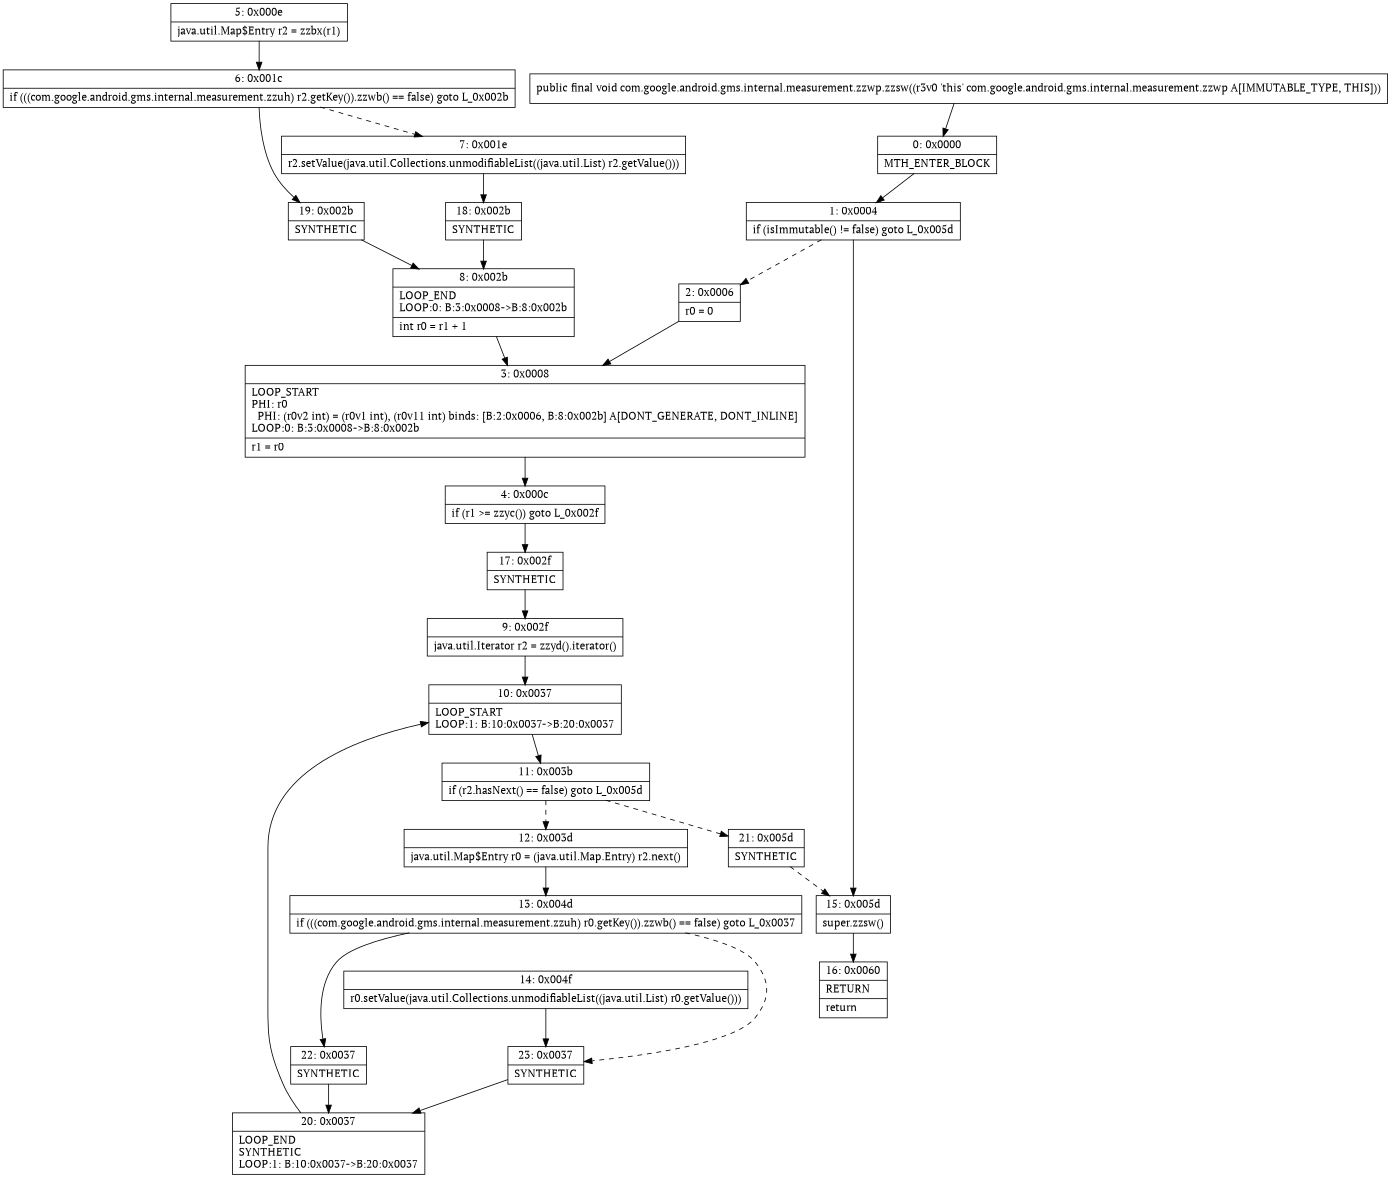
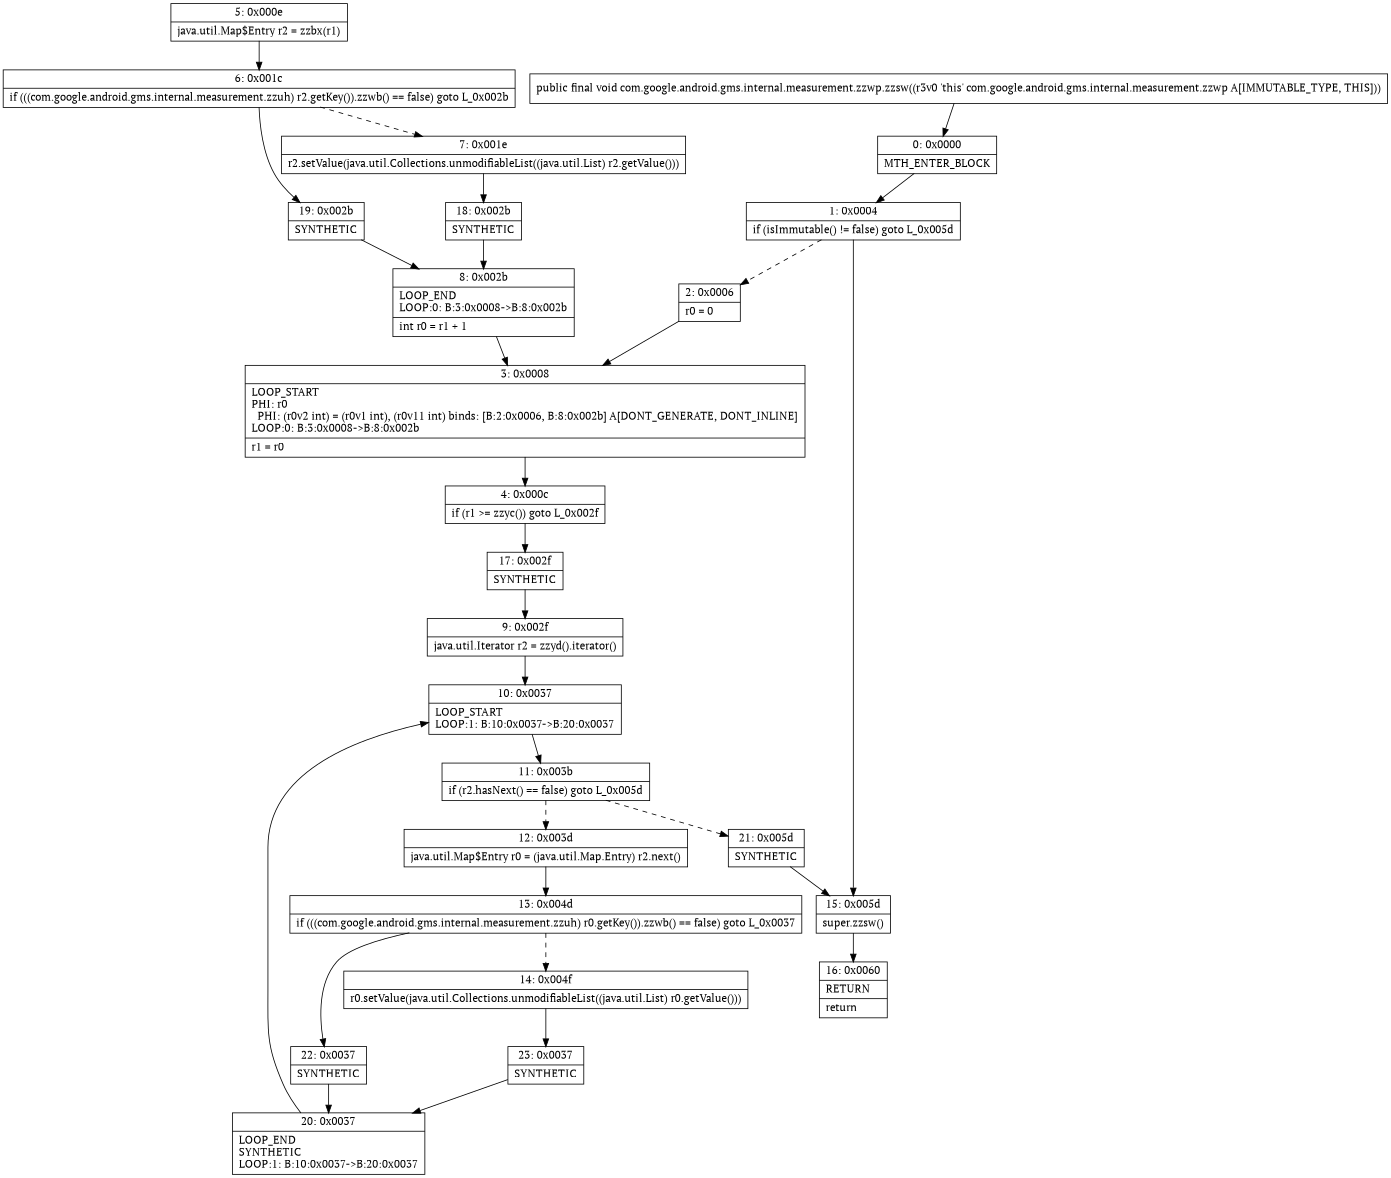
(807, 879) -> (807, 879)
(742, 1028) -> (546, 948)
